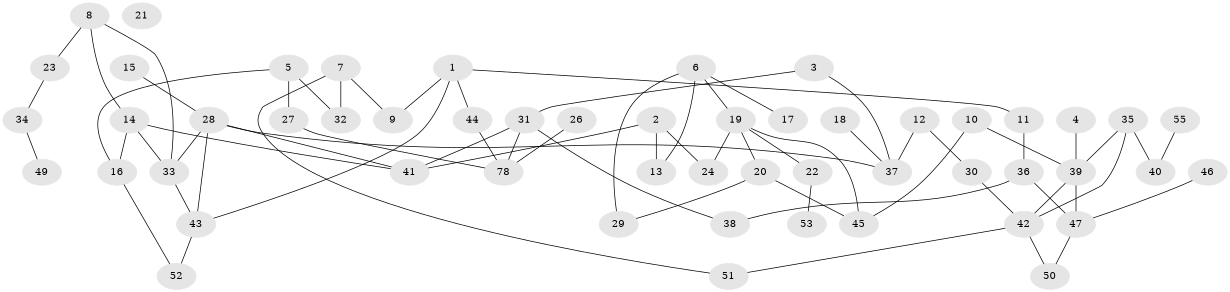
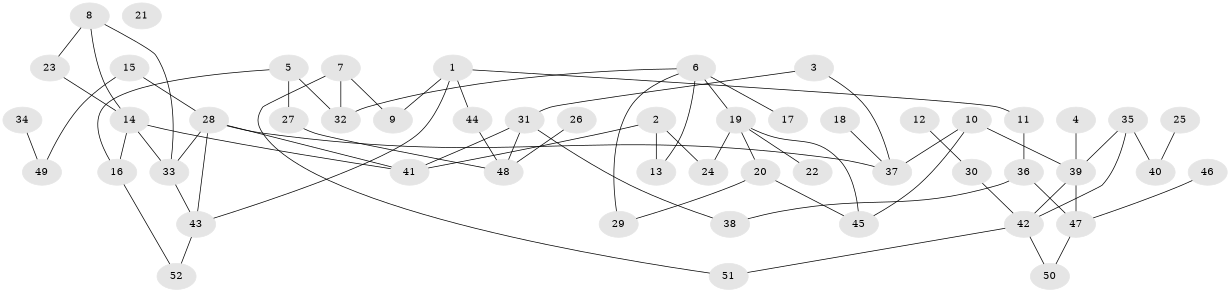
none -> (515, 79)
(36, 94) -> (87, 92)
none -> (75, 113)
(1180, 120) -> (1180, 120)
(906, 146) -> (932, 146)
(504, 172) -> (504, 172)
(807, 224) -> none
